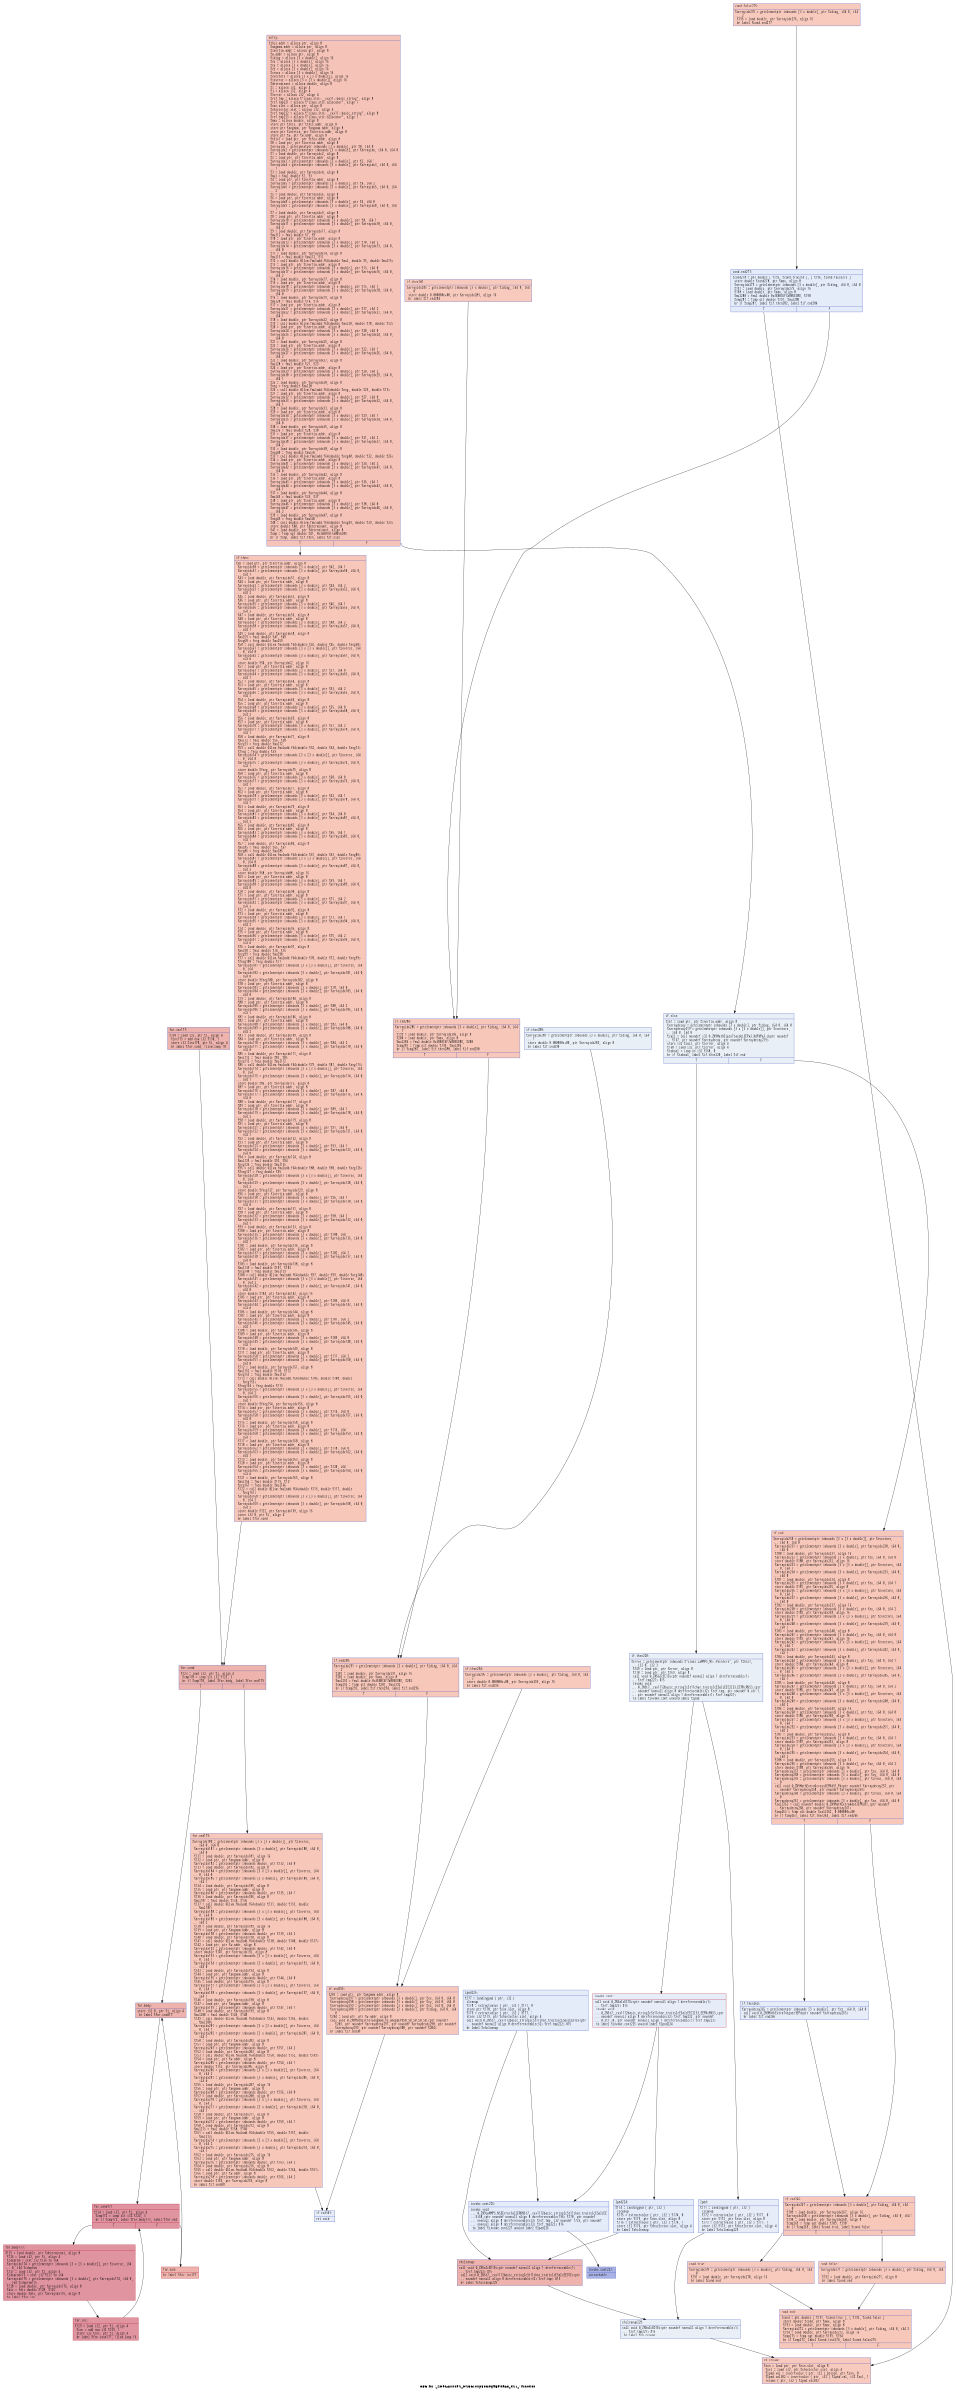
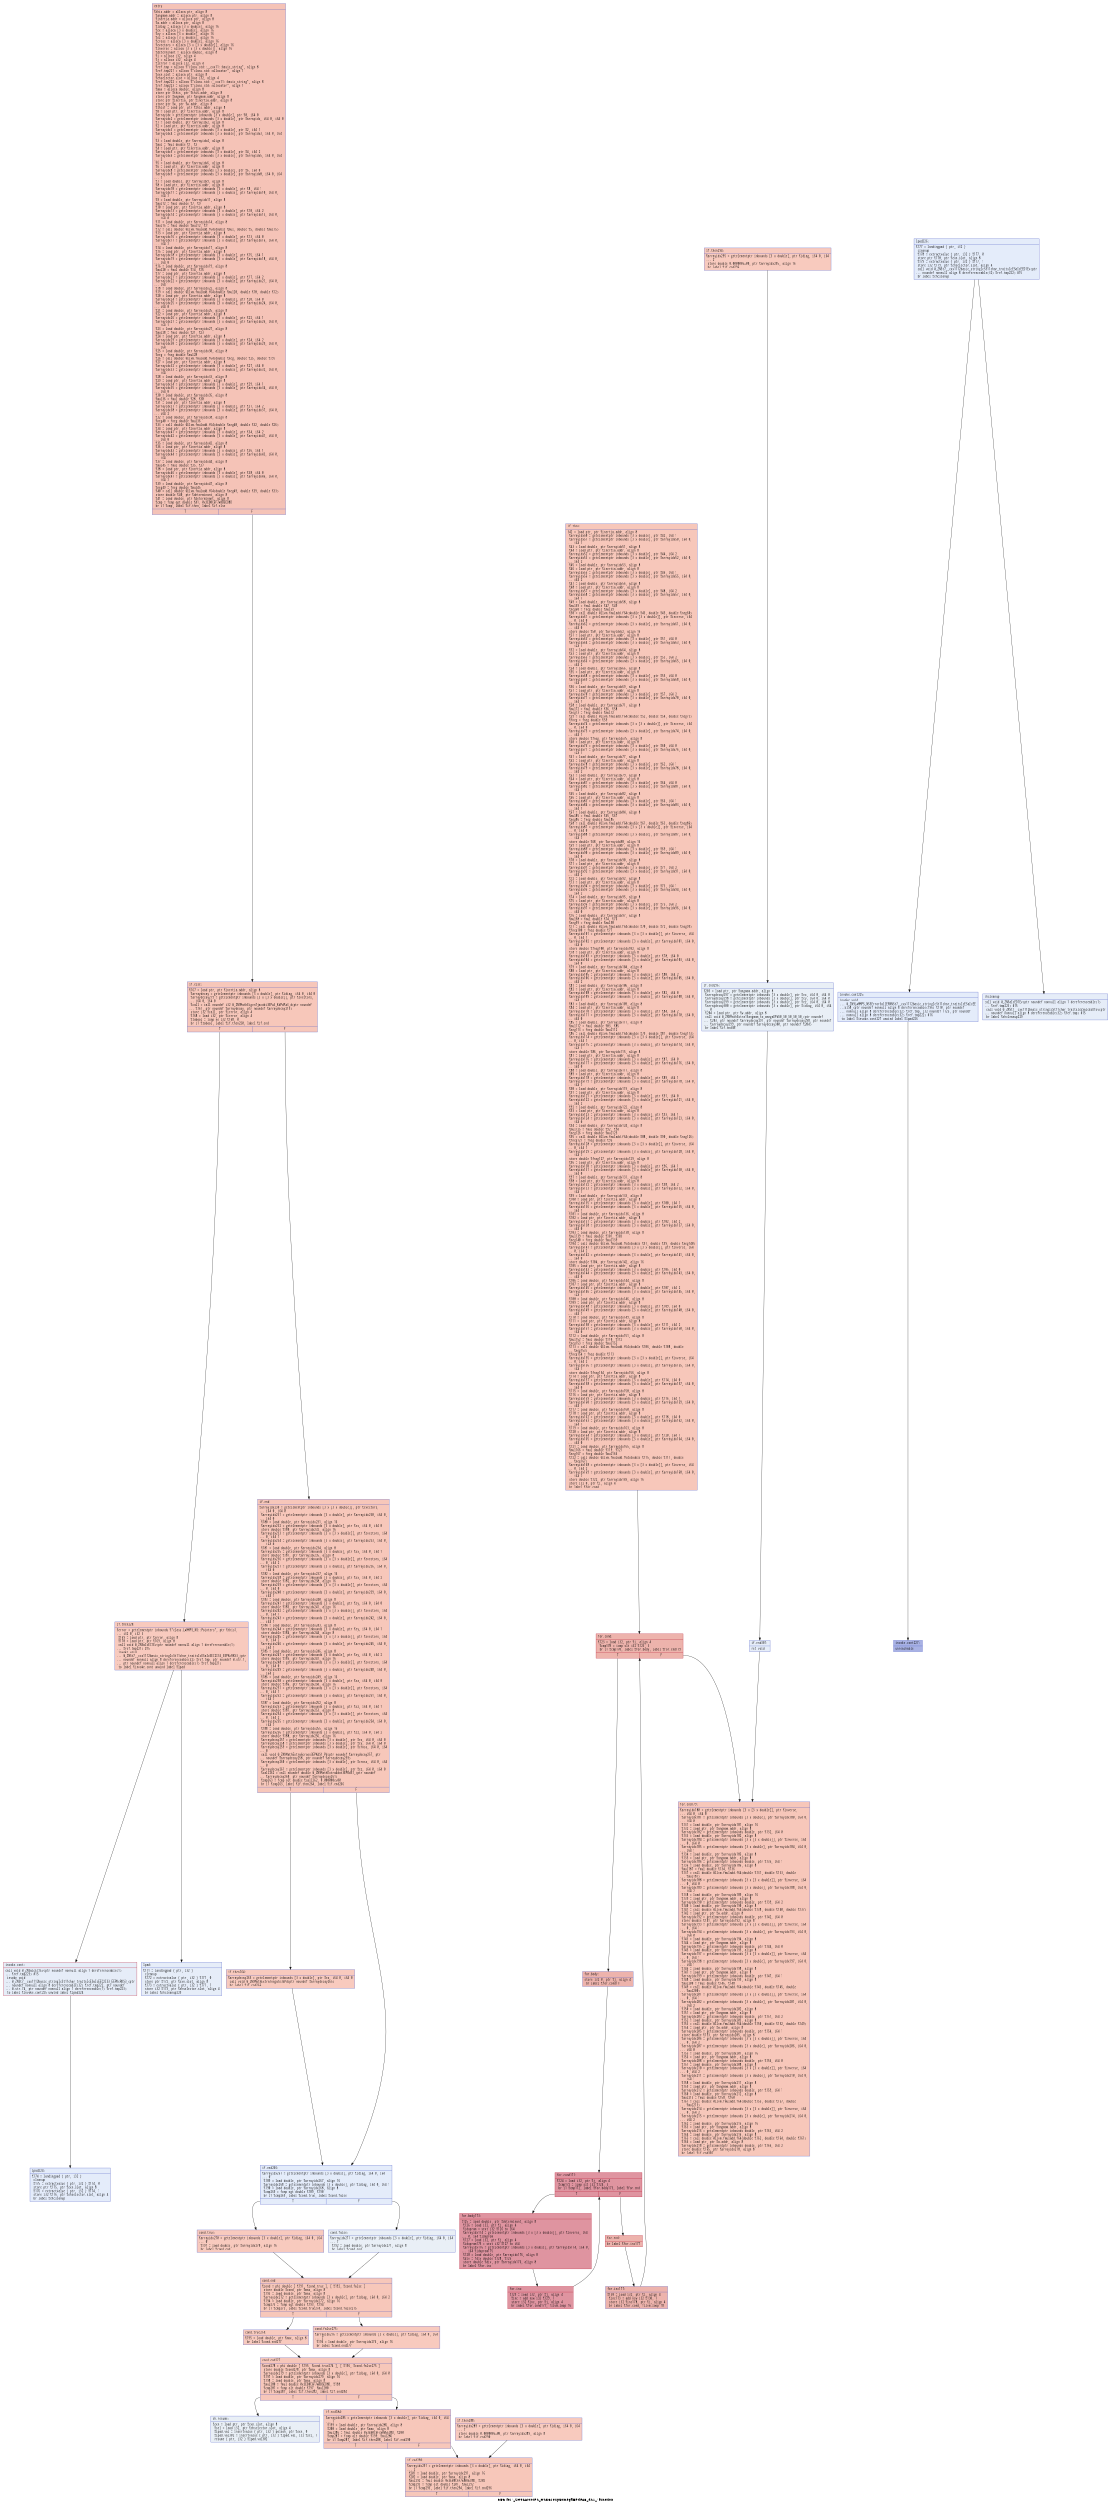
(468, 291) -> none
(797, 291) -> (326, 2379)
(300, 549) -> none
(588, 1038) -> (519, 2429)
(729, 1038) -> (252, 1007)
(222, 1677) -> (640, 1646)
(696, 1677) -> (182, 1646)
(418, 1841) -> none
(393, 2010) -> (768, 1007)
(804, 2010) -> (290, 1979)
(630, 2121) -> none
(177, 2143) -> (629, 2265)
(318, 2198) -> (756, 1725)
(849, 2216) -> (326, 2185)
(582, 2246) -> none
(520, 2273) -> (1045, 1007)
(882, 2273) -> (392, 2241)
none -> (360, 2321)
(680, 2329) -> none
none -> (276, 2337)
(816, 2371) -> (265, 2429)
